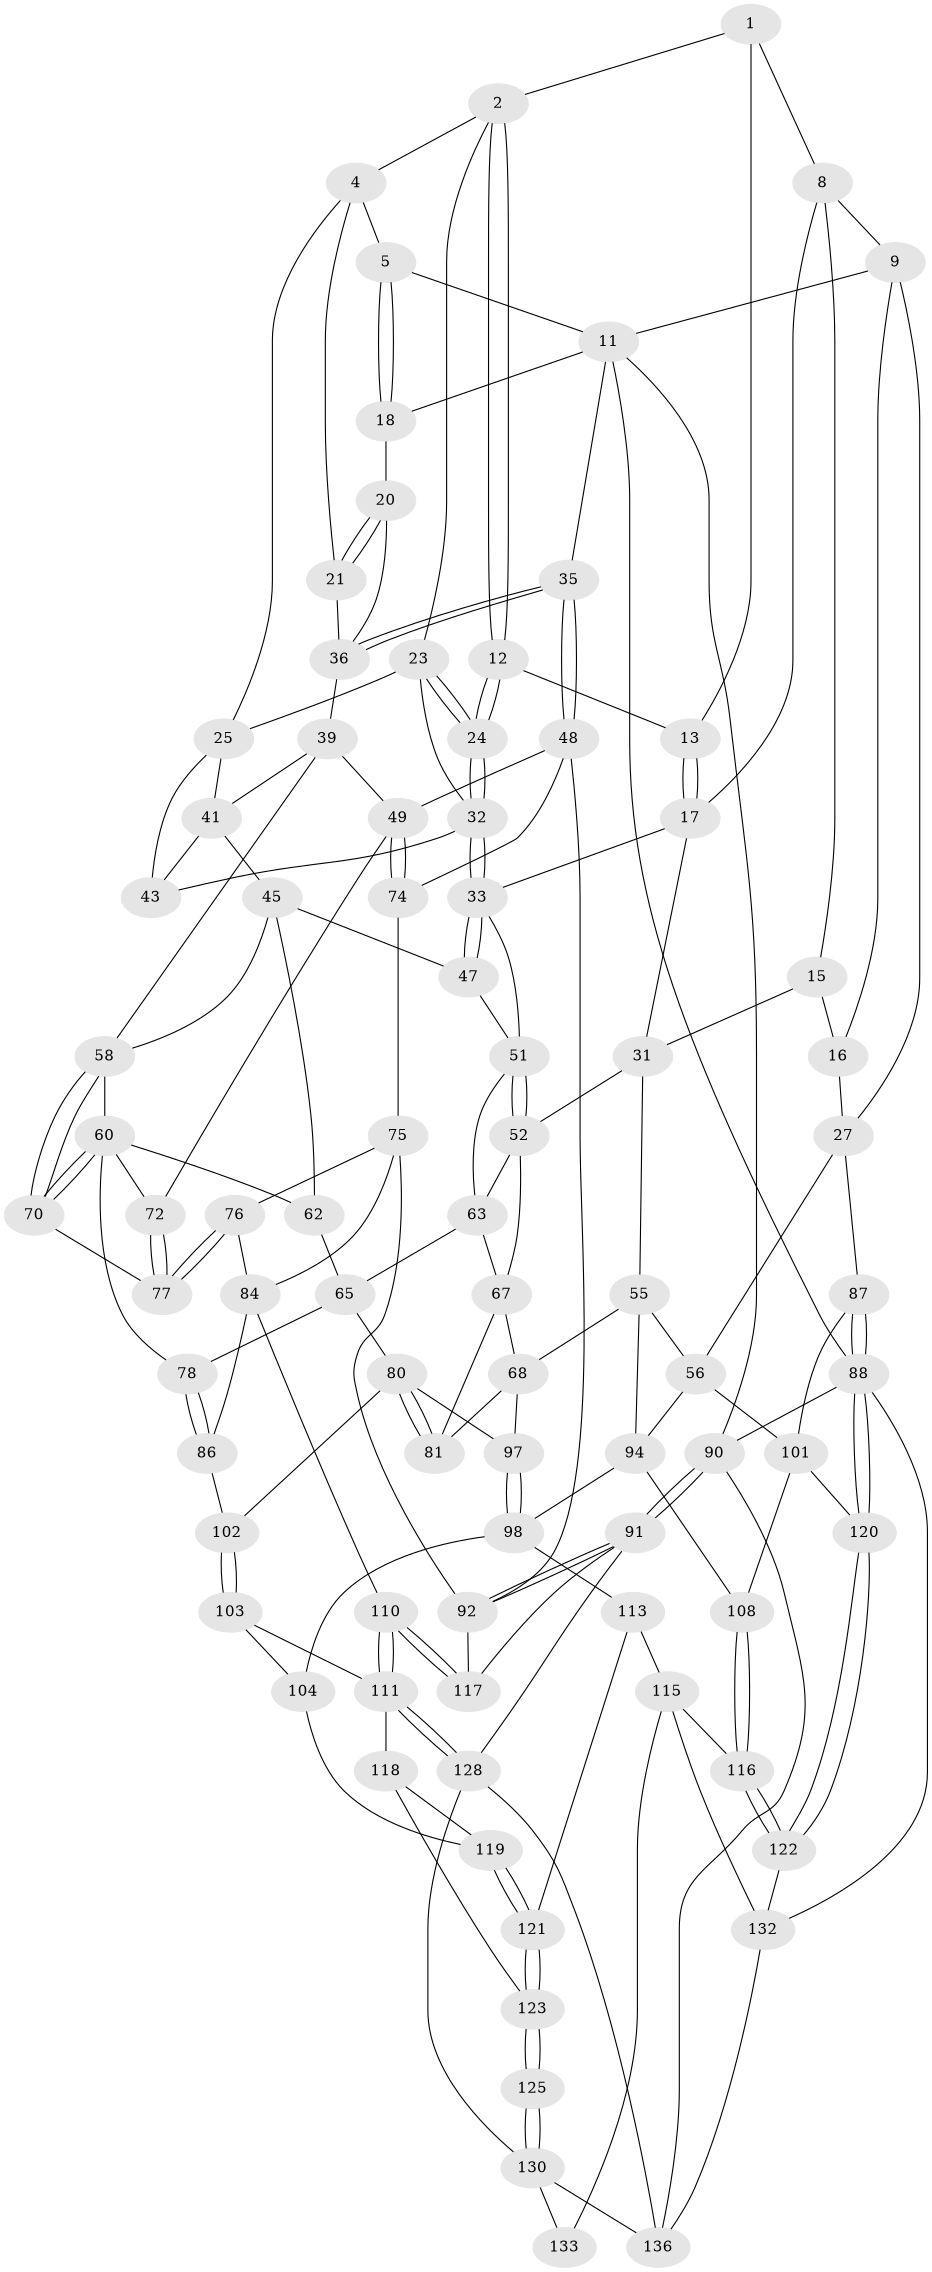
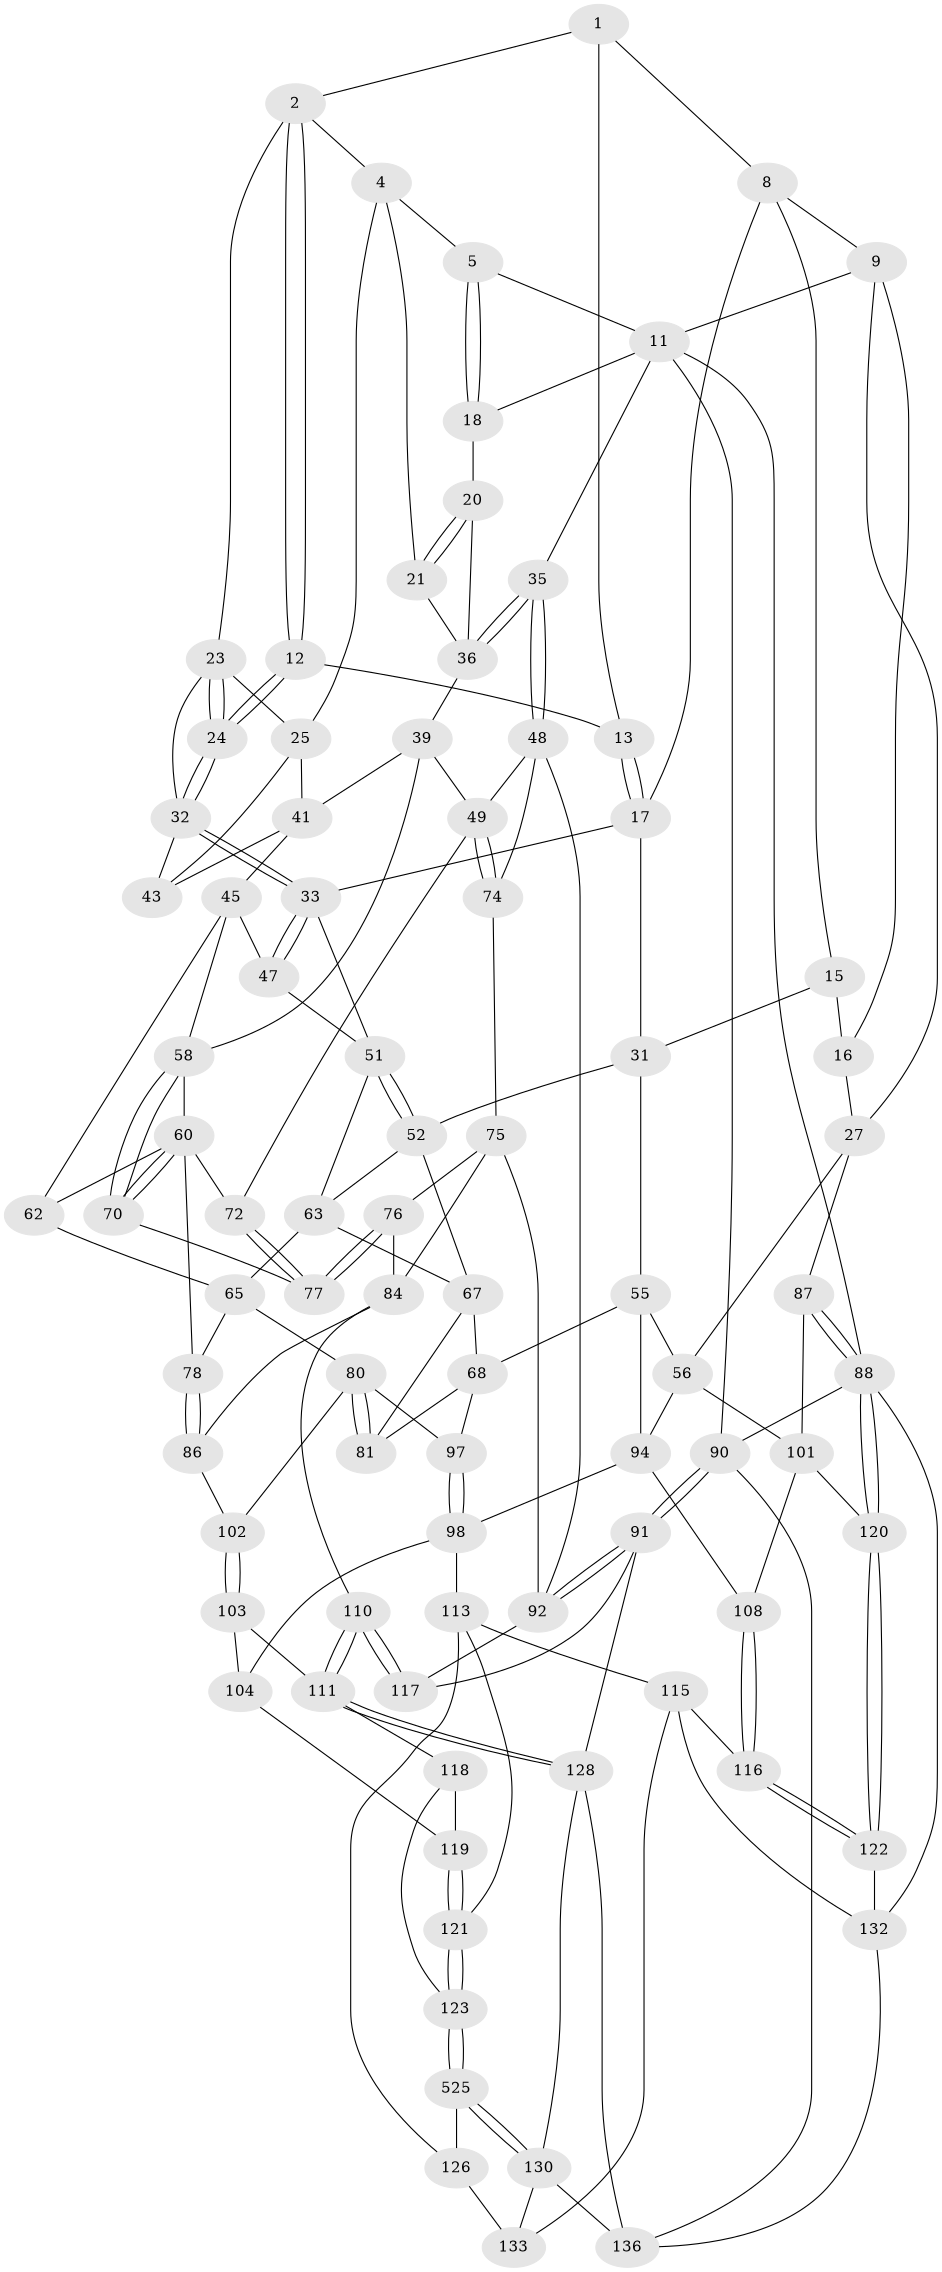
(533, 2089) -> (457, 2089)
none -> (457, 2168)
